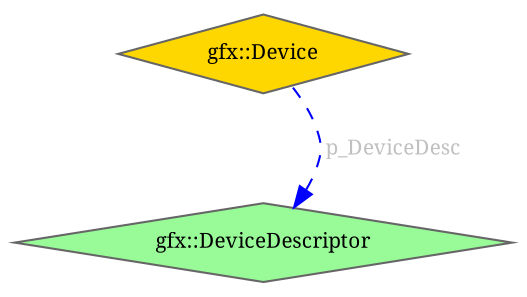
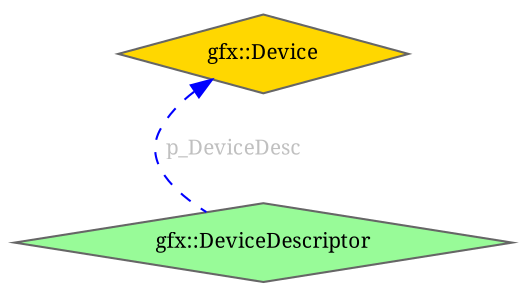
(319, 136) -> (156, 155)
